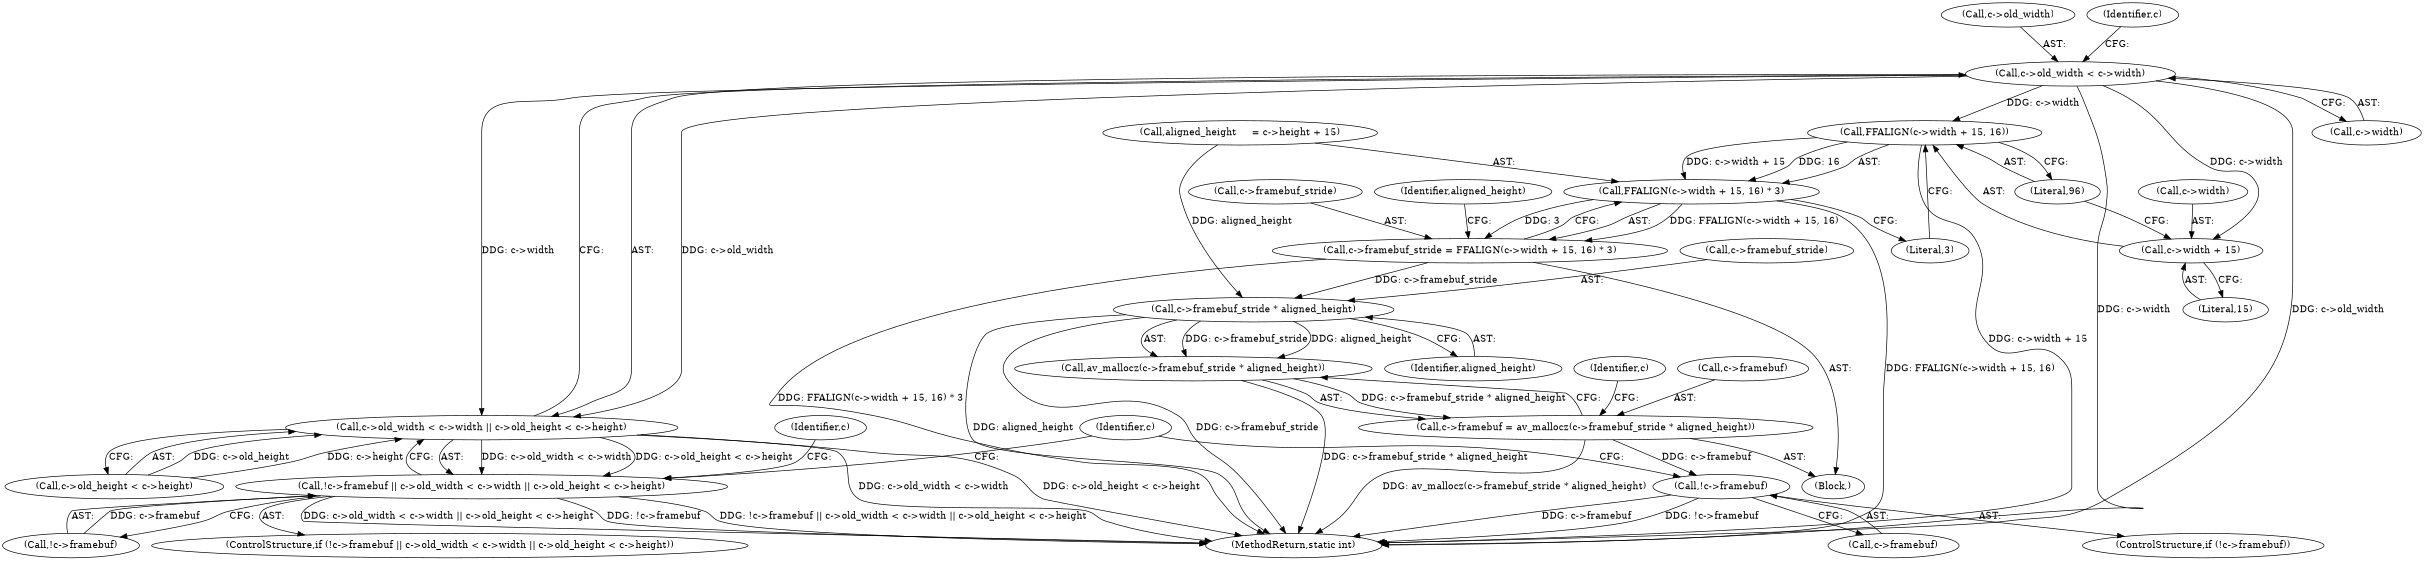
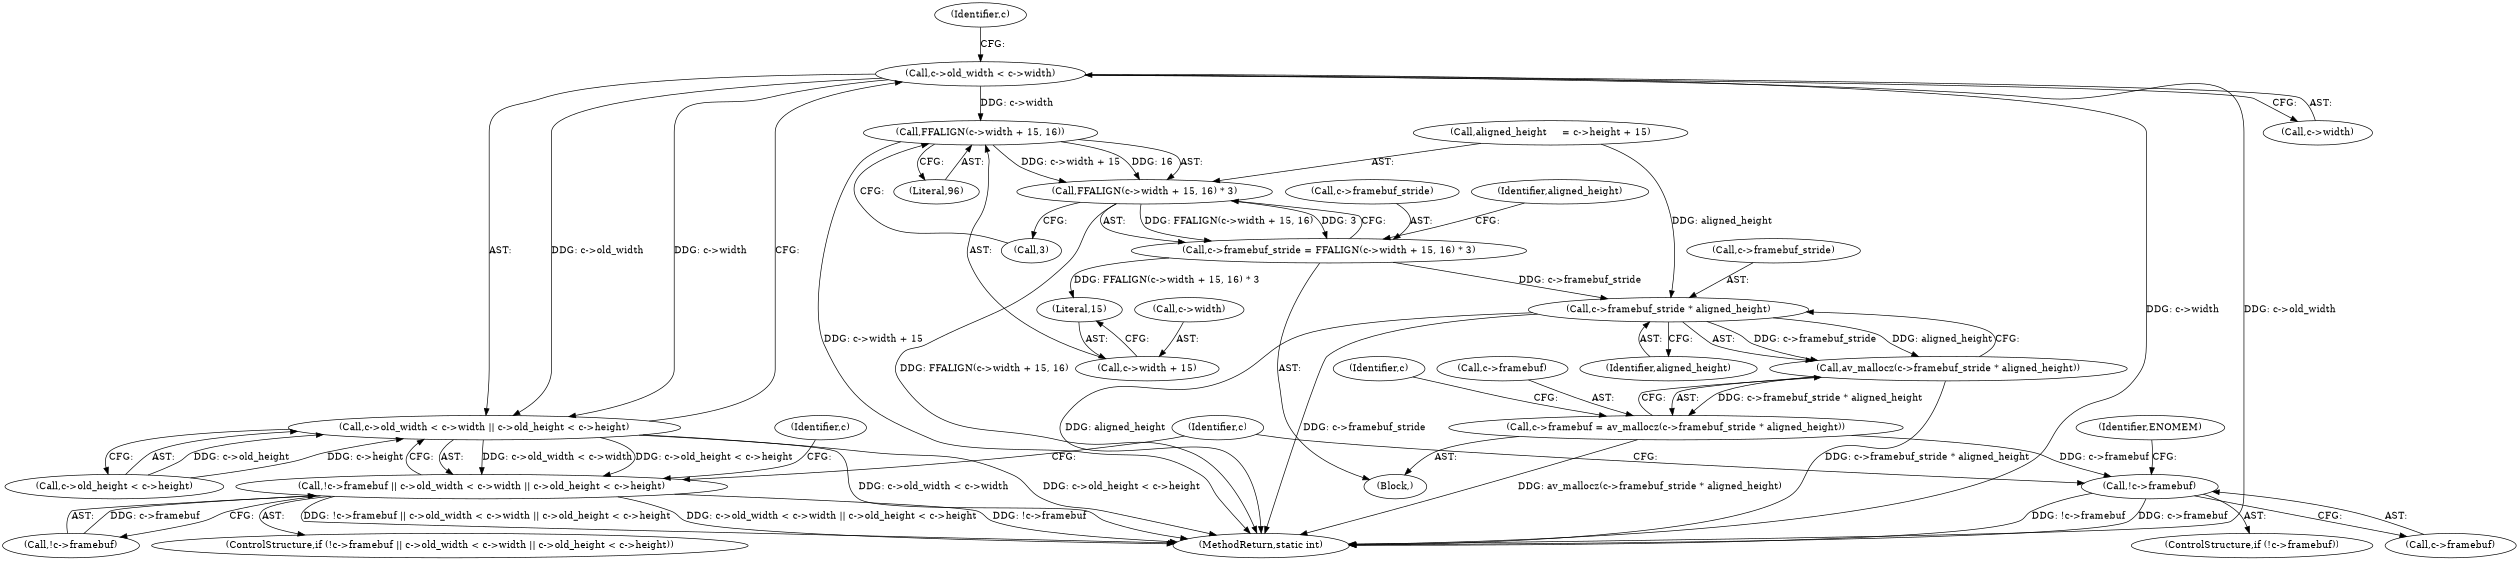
(2008, 15) -> none
(2204, 164) -> none
(2125, 217) -> none
(1930, 251) -> (1031, 251)
none -> (1920, 318)
(792, 381) -> (1112, 264)
none -> (2150, 428)
